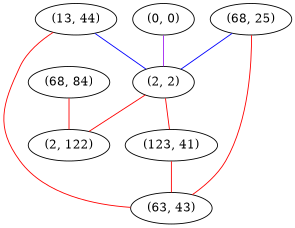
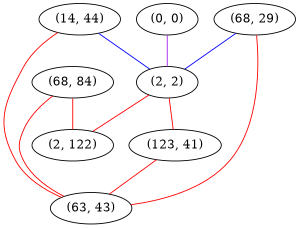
(76, 19) -> (80, 19)
(251, 19) -> (255, 19)
none -> (20, 150)
